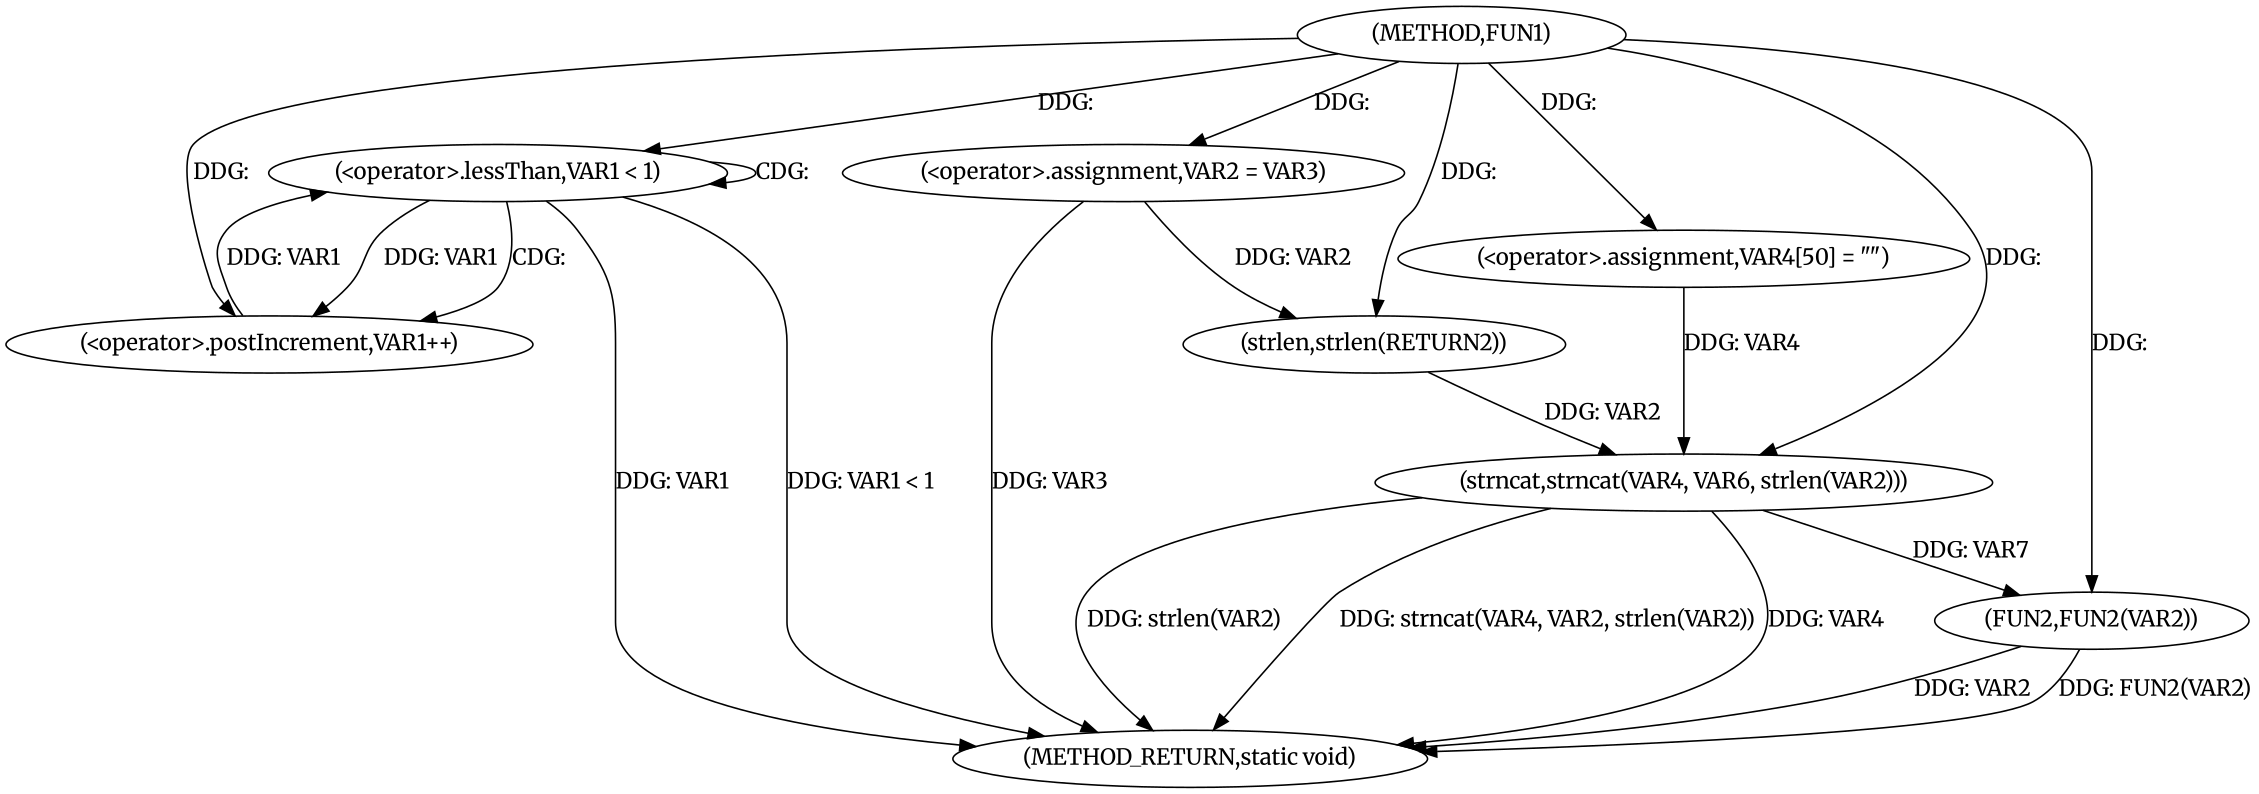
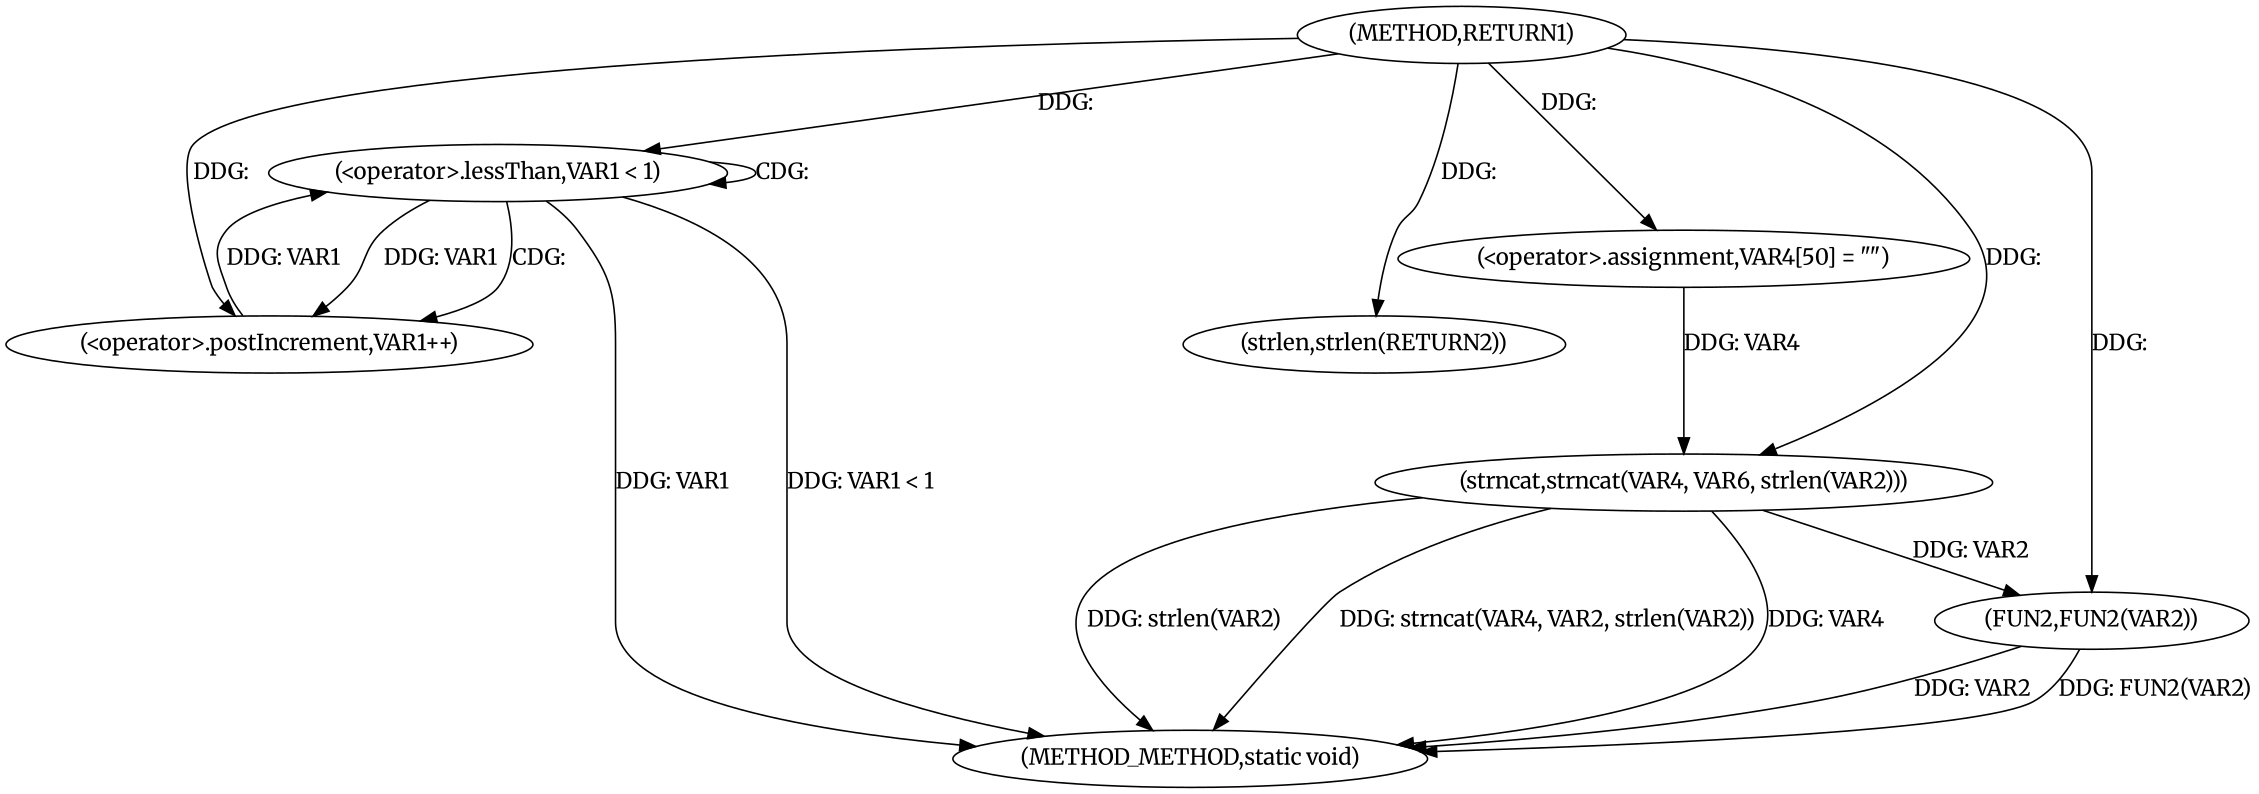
(1462, 35) -> (1462, 35)
(1124, 173) -> none
(1514, 412) -> none
(1971, 552) -> (1971, 552)
(1190, 759) -> (1190, 759)
